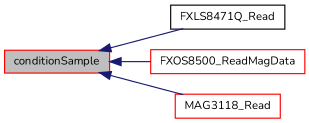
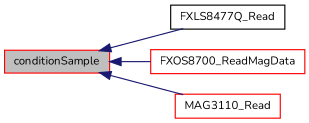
(228, 17) -> (228, 17)
(228, 62) -> (228, 62)
(228, 106) -> (228, 106)
